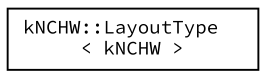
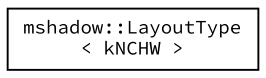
(133, 39) -> (133, 39)
